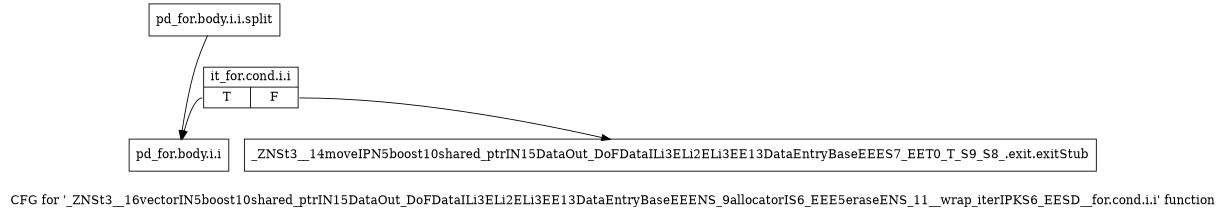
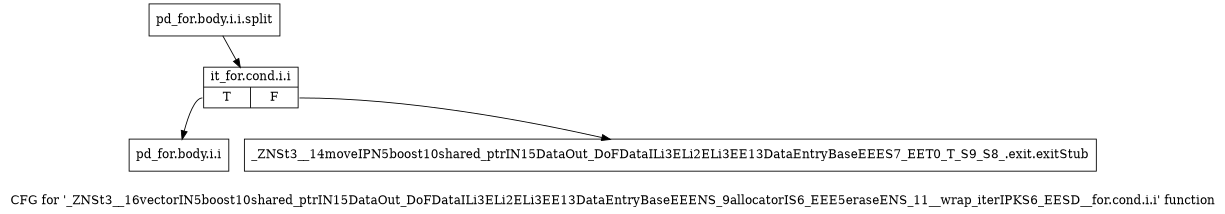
(191, 82) -> (229, 48)
